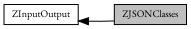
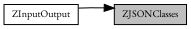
(101, 21) -> (91, 8)
